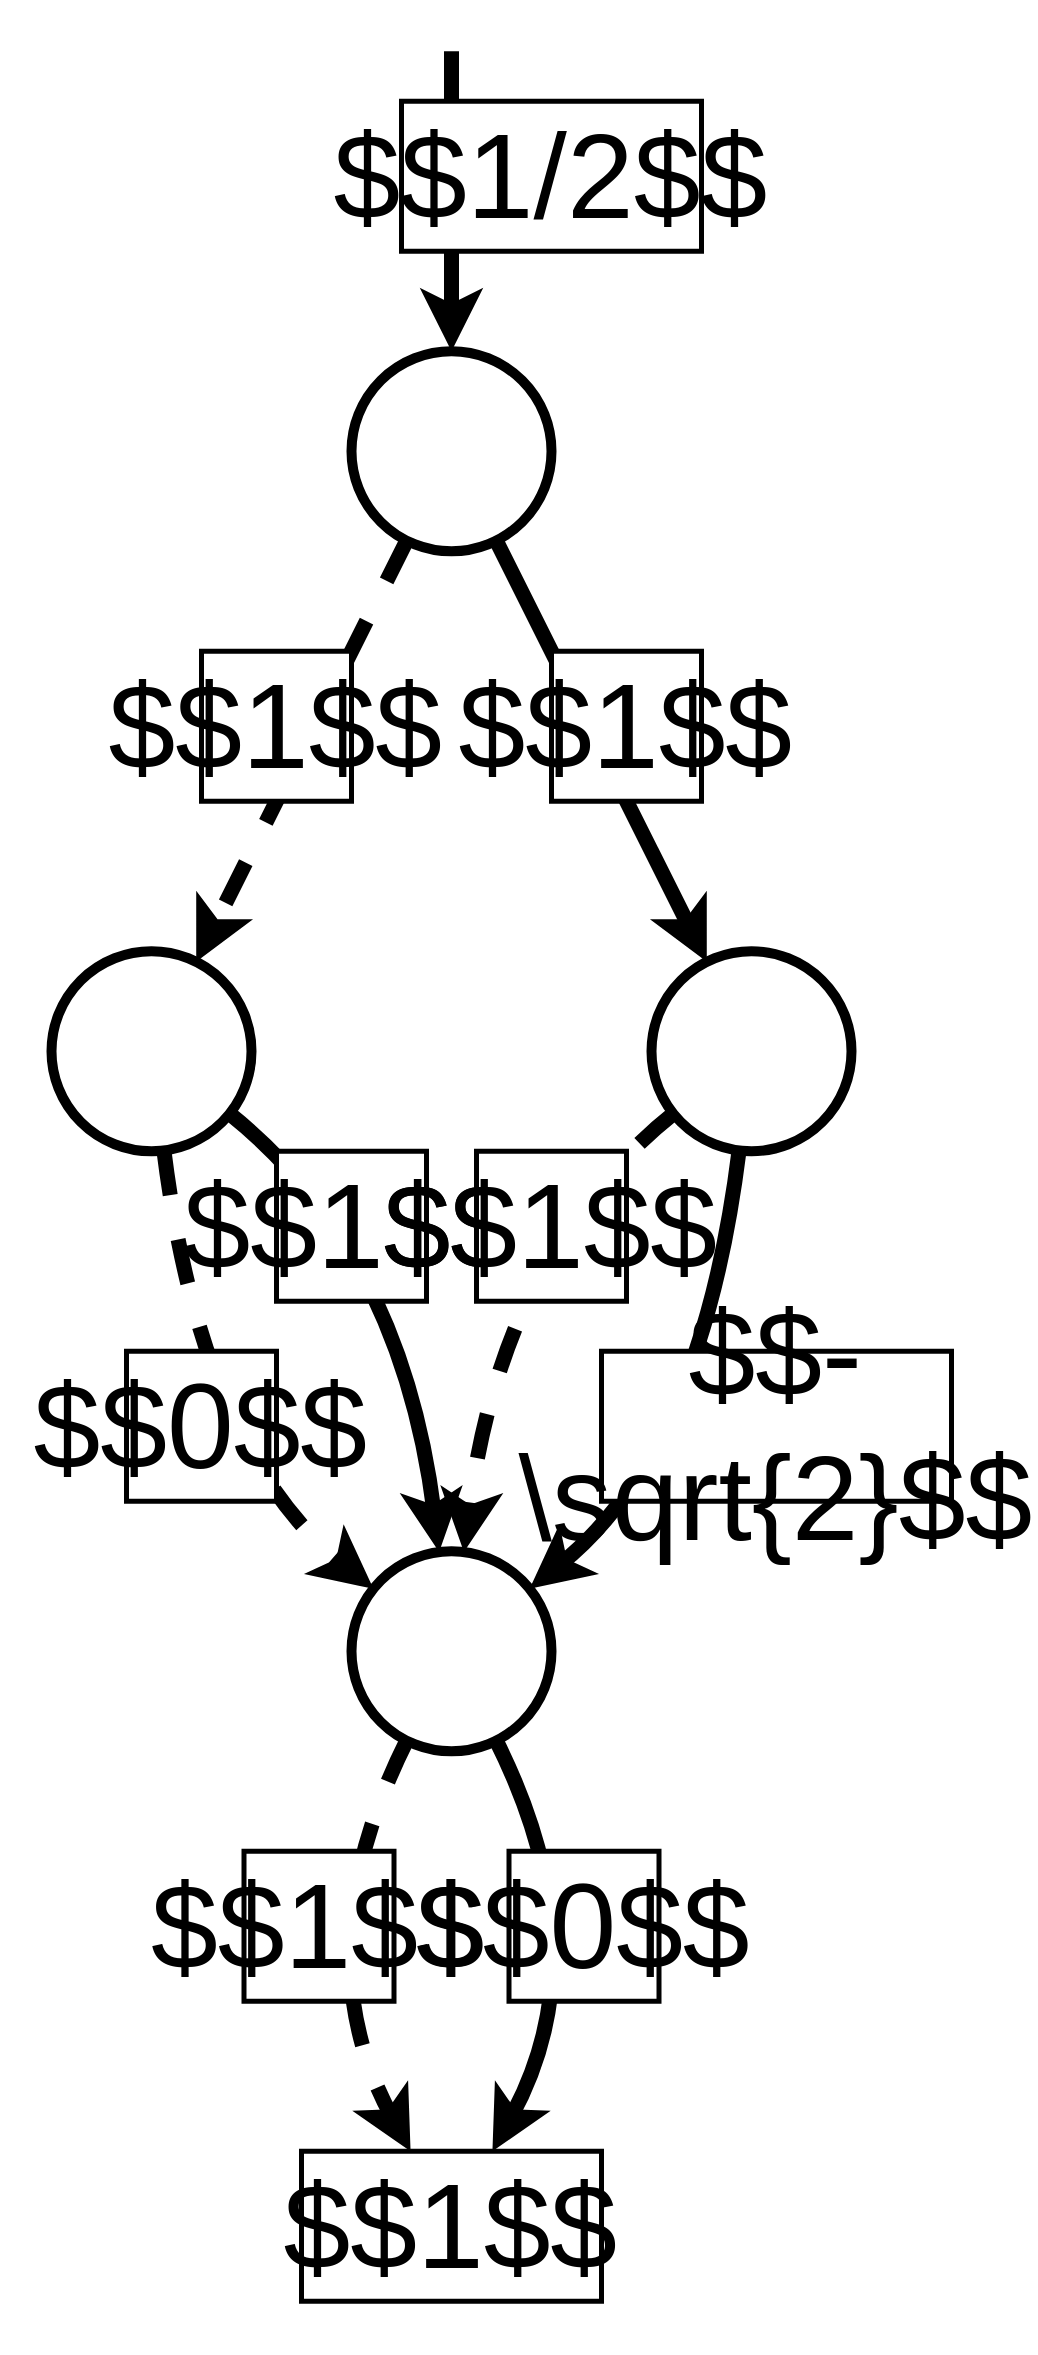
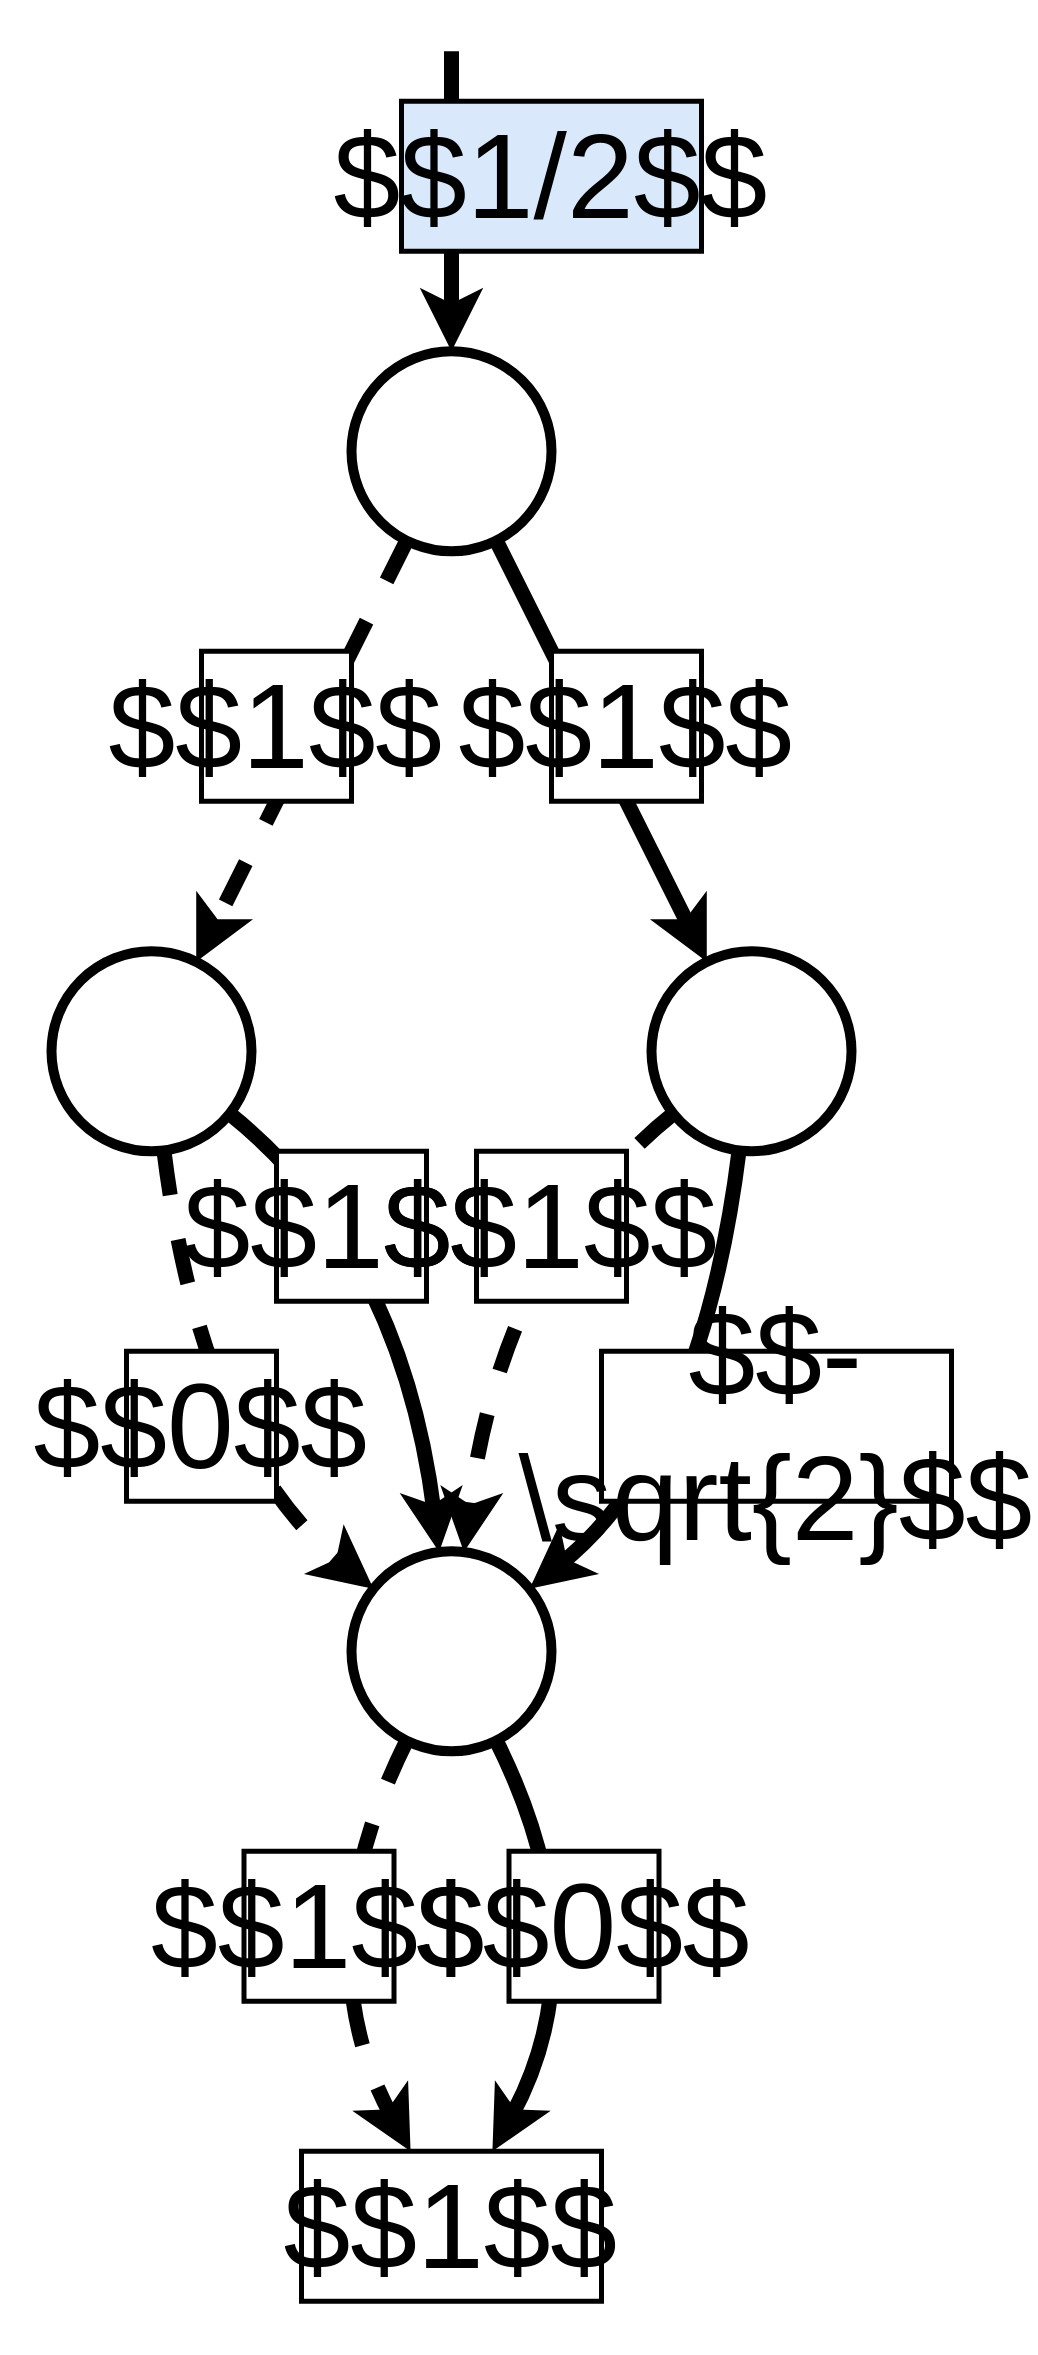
(551, 176) -> (551, 176)
